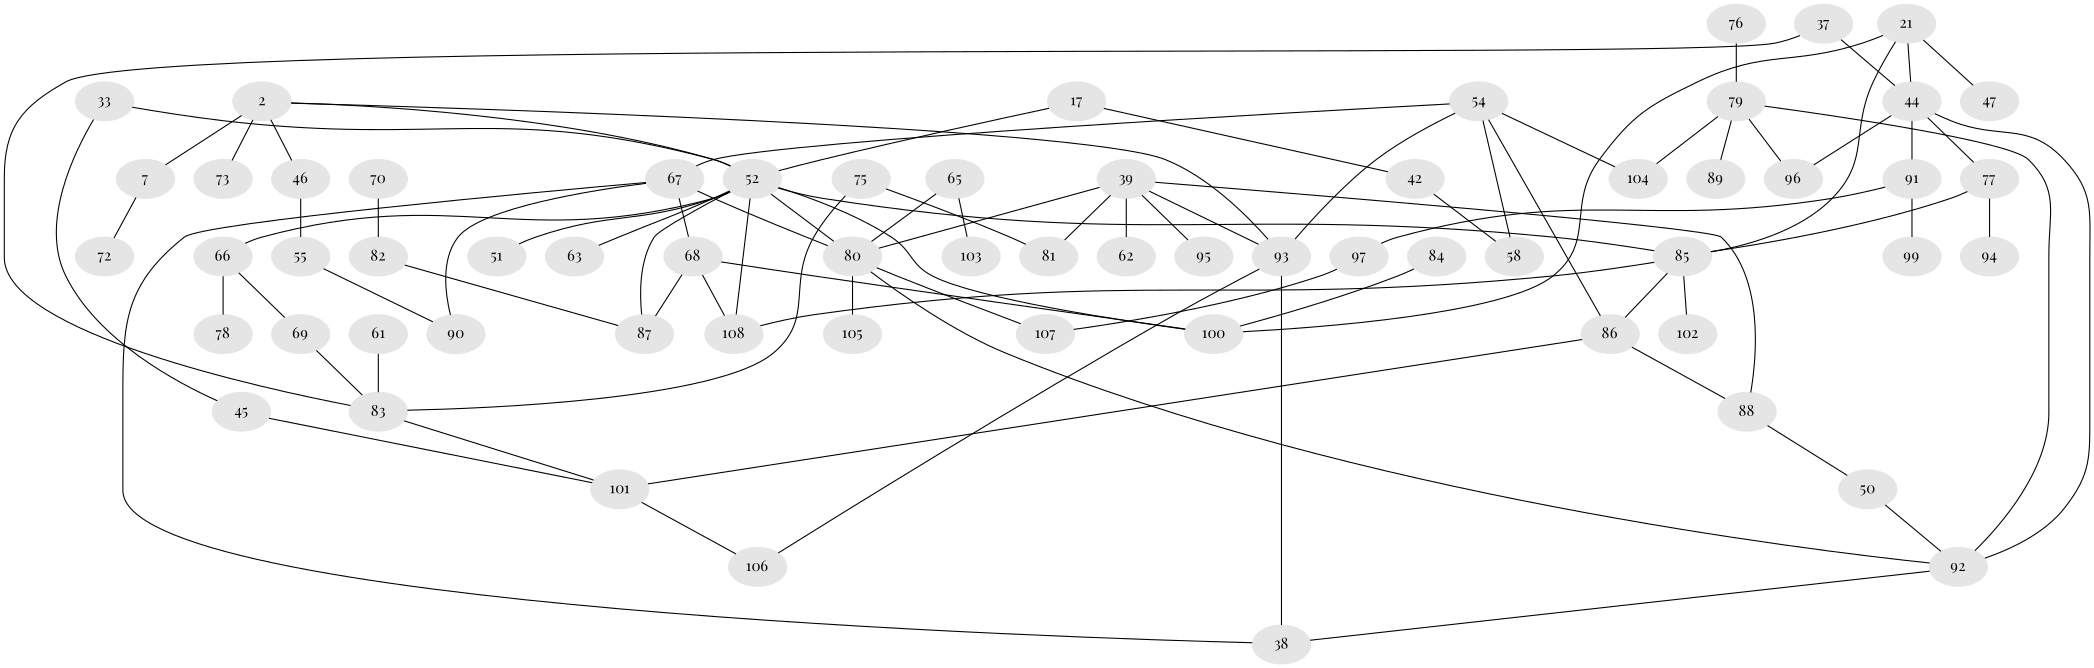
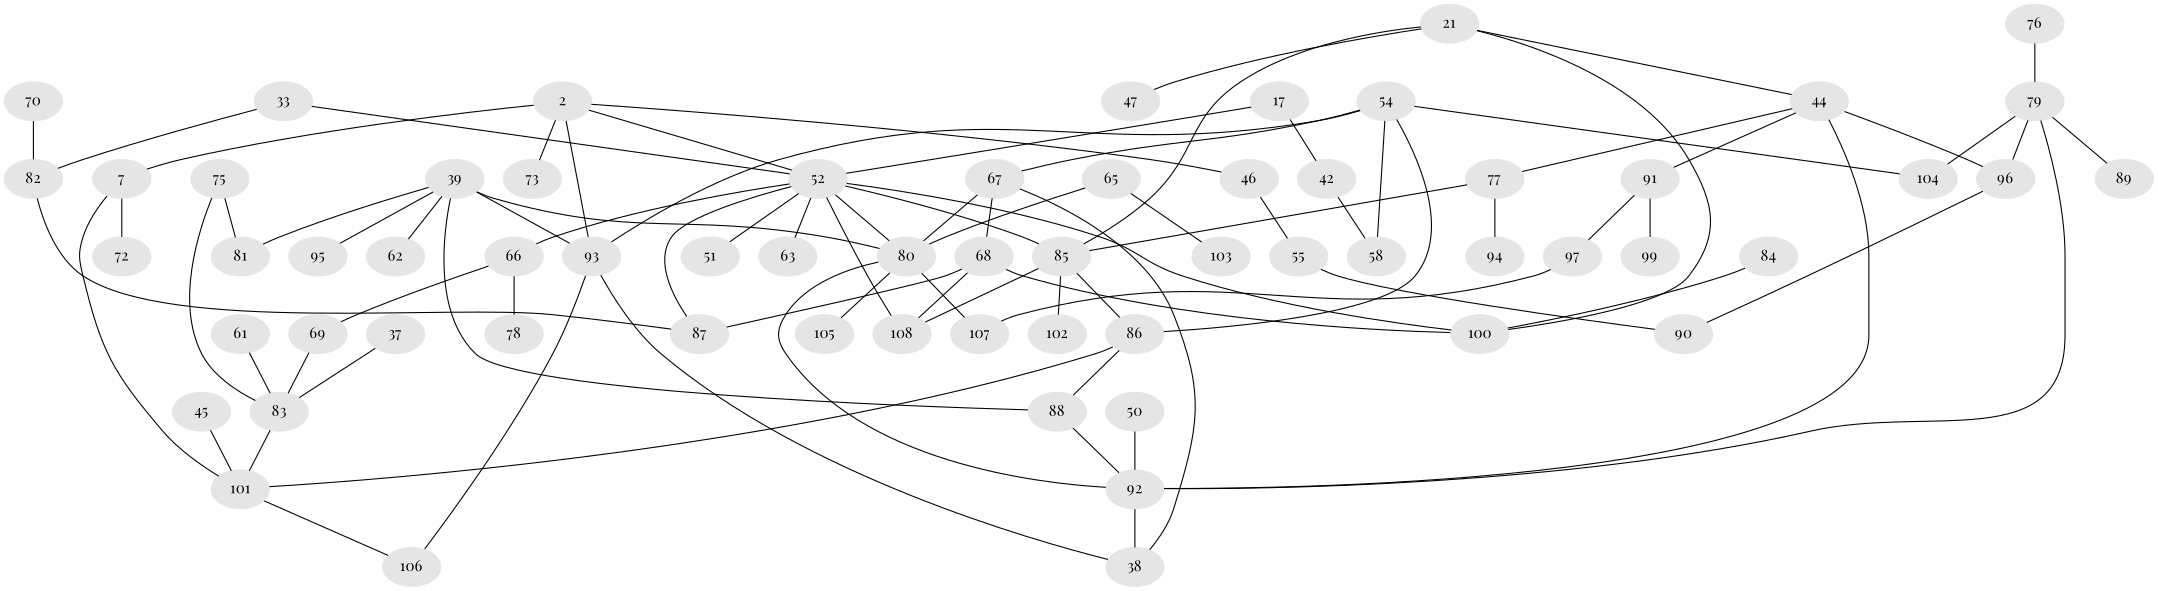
(1868, 63) -> none
(509, 210) -> (1845, 258)
(75, 291) -> (157, 137)
none -> (108, 353)
(1807, 450) -> (1096, 450)
